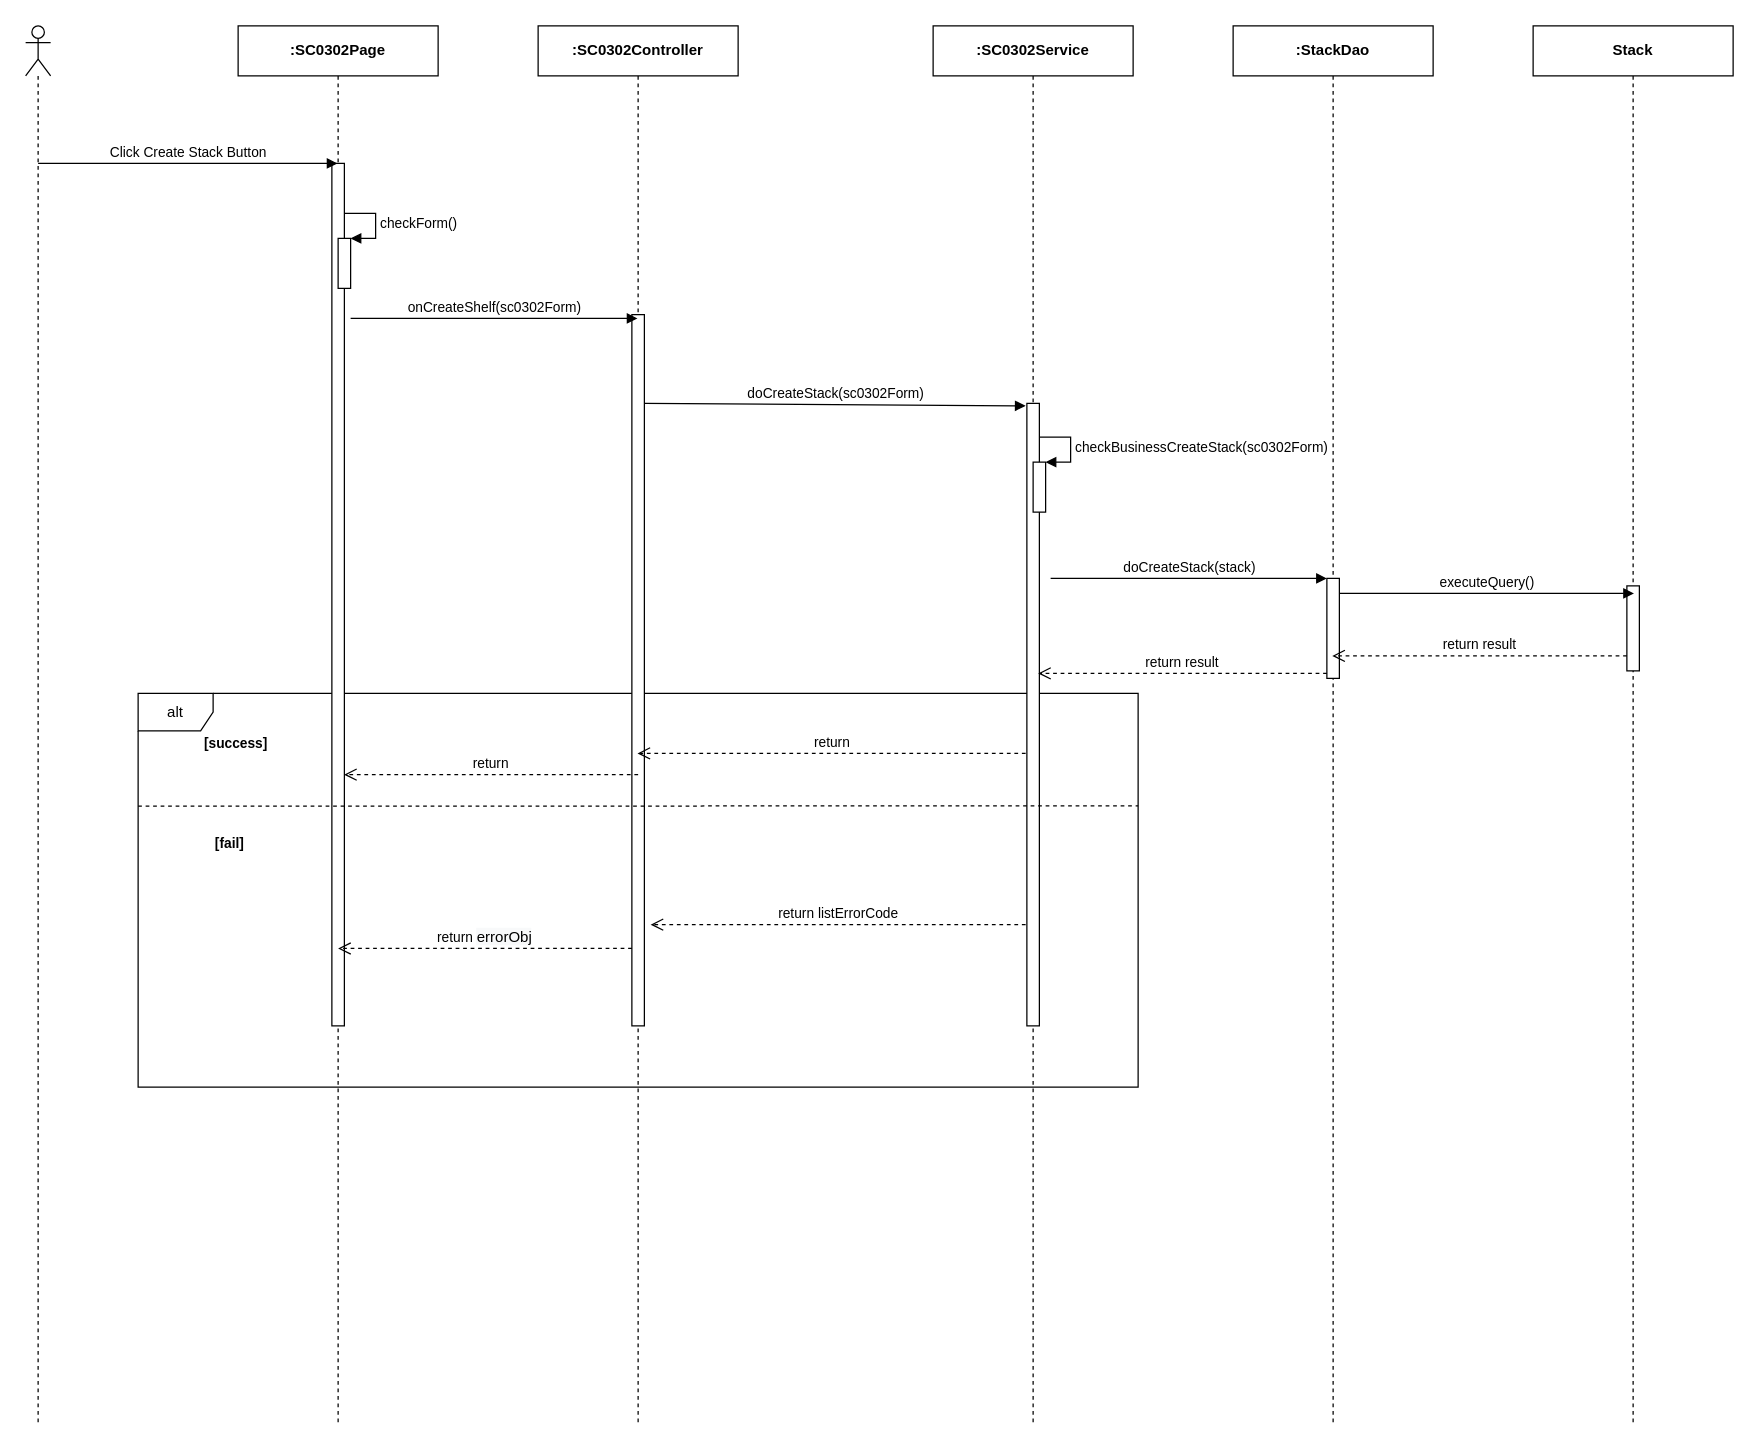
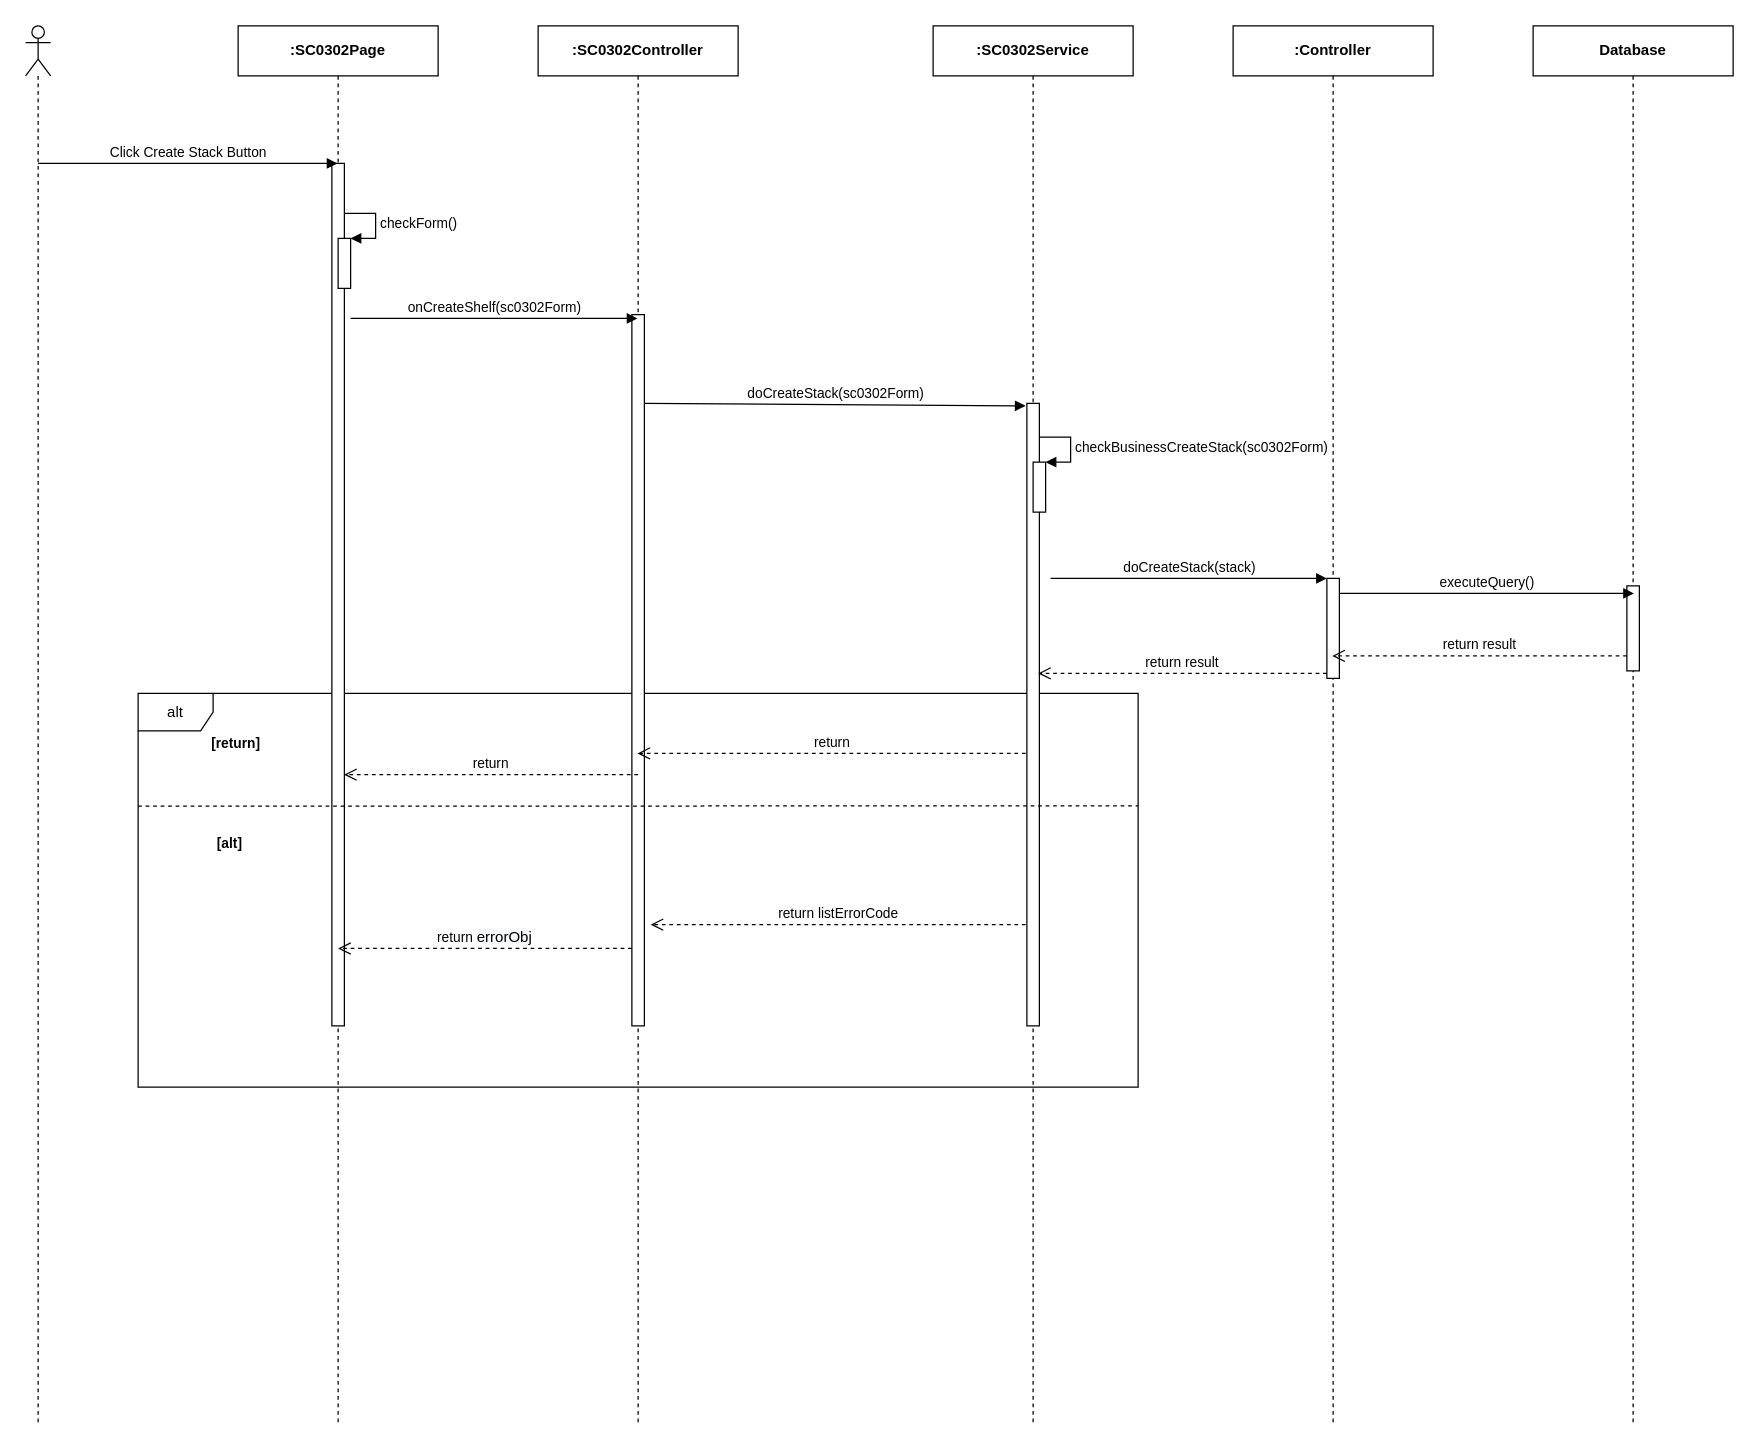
(1333, 51) -> (1333, 51)
(1633, 51) -> (1633, 51)
(236, 743) -> (236, 743)
(230, 843) -> (230, 843)
